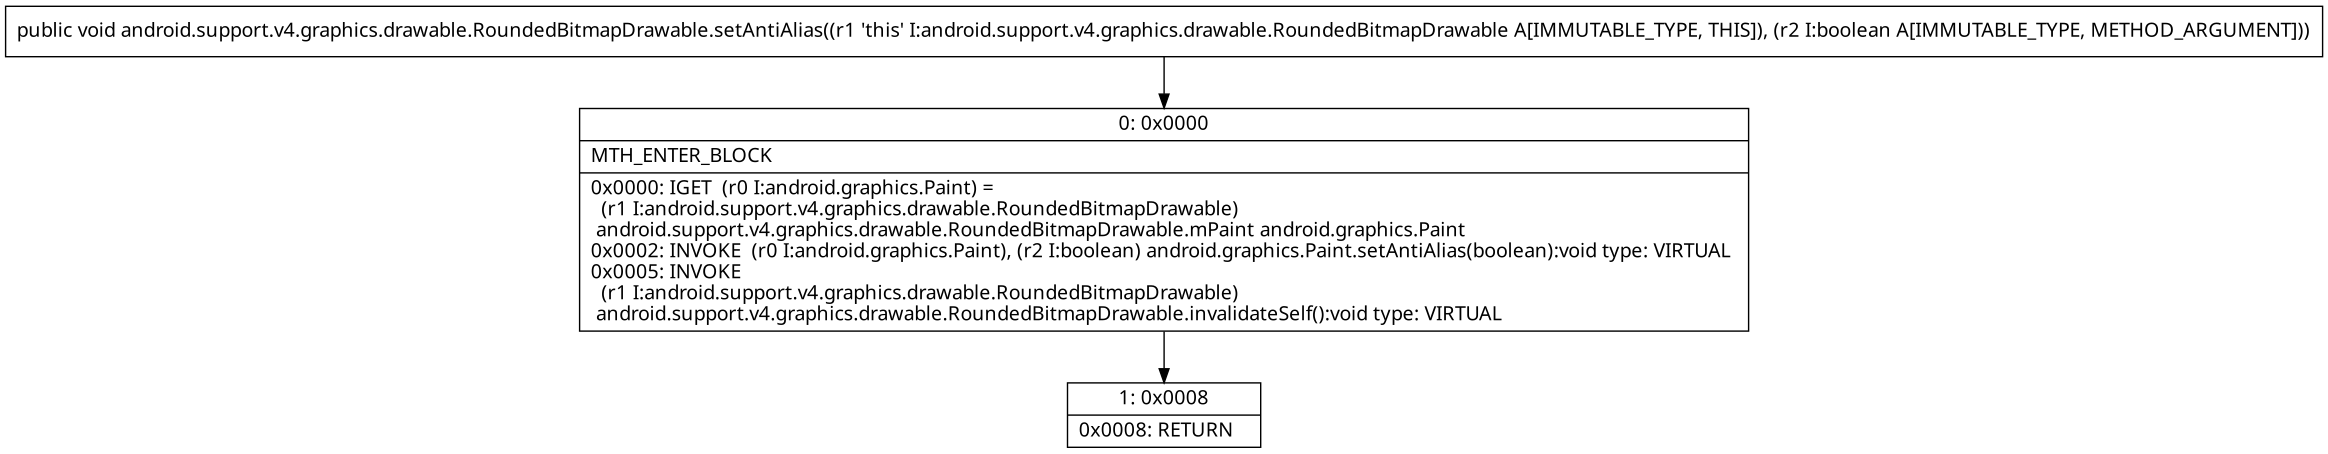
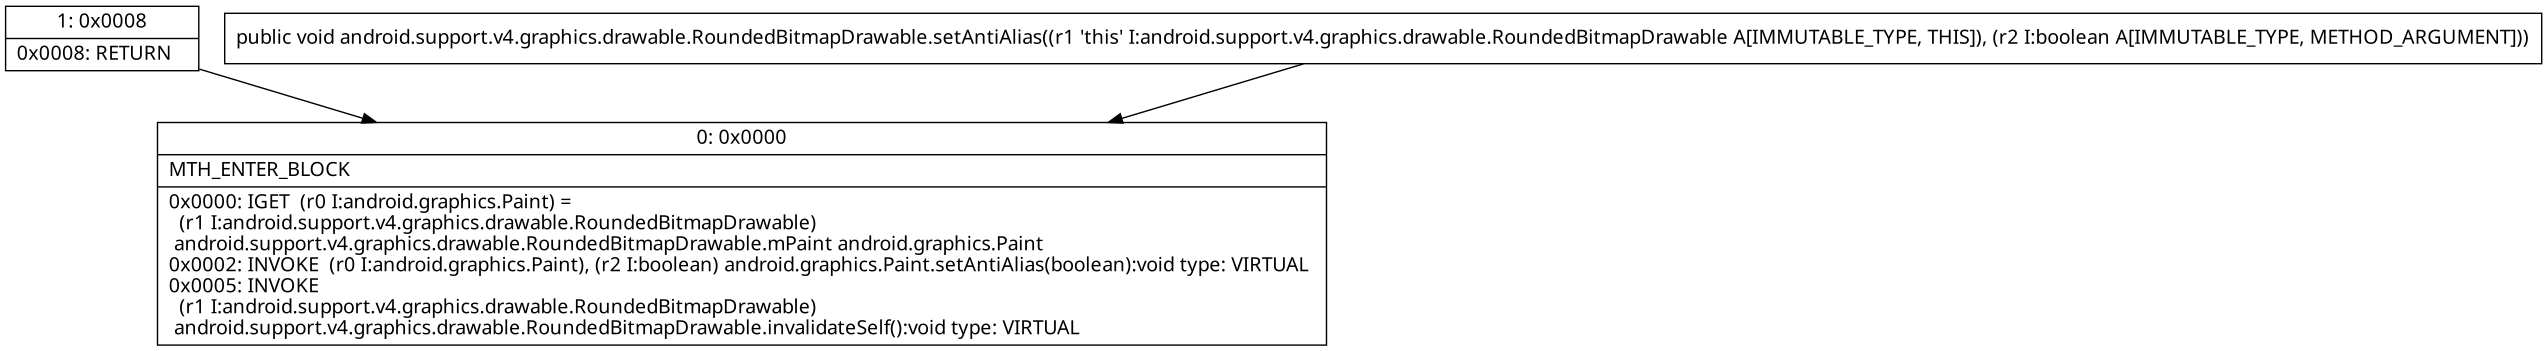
(1164, 350) -> (281, 94)
